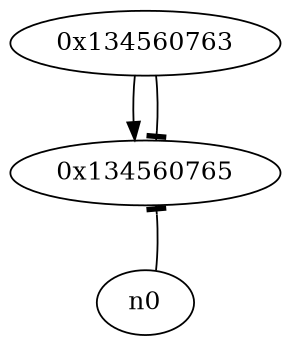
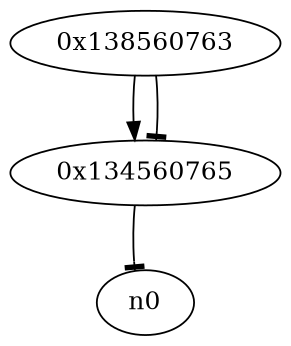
(145, 43) -> (145, 43)
(158, 243) -> (133, 233)
